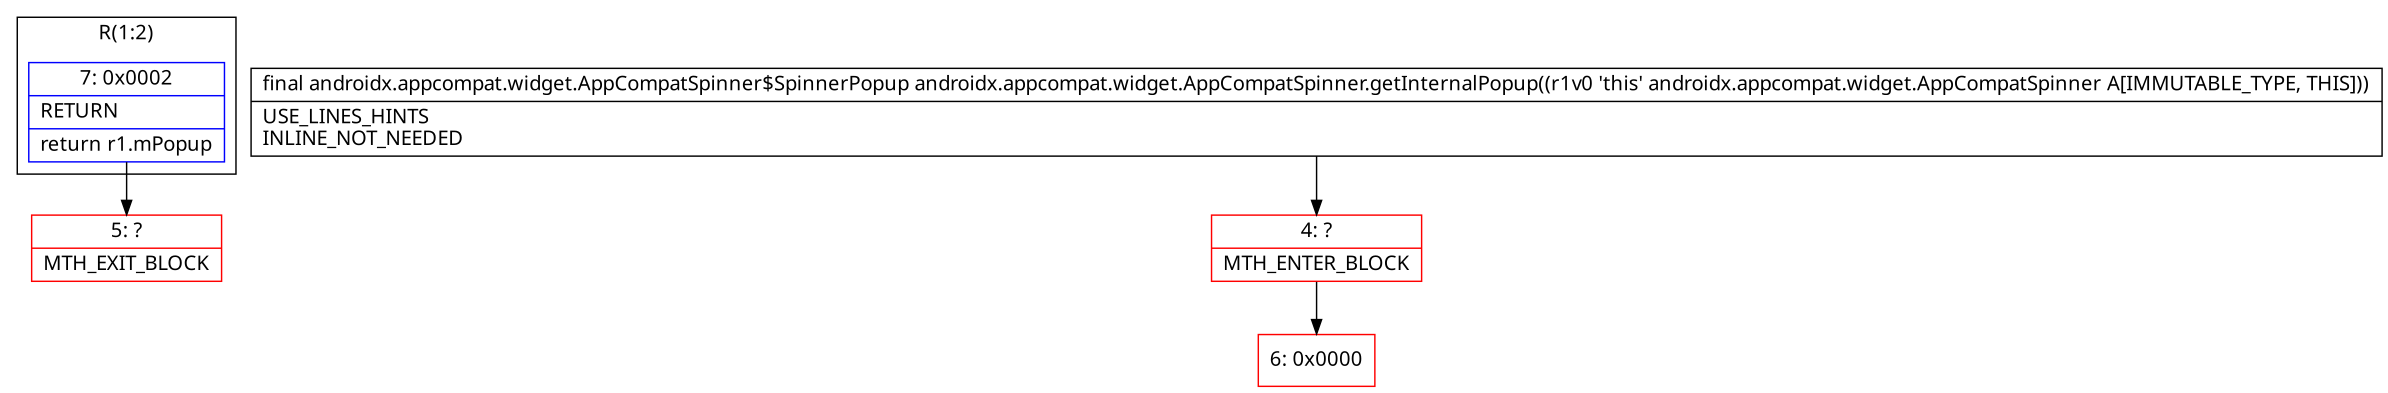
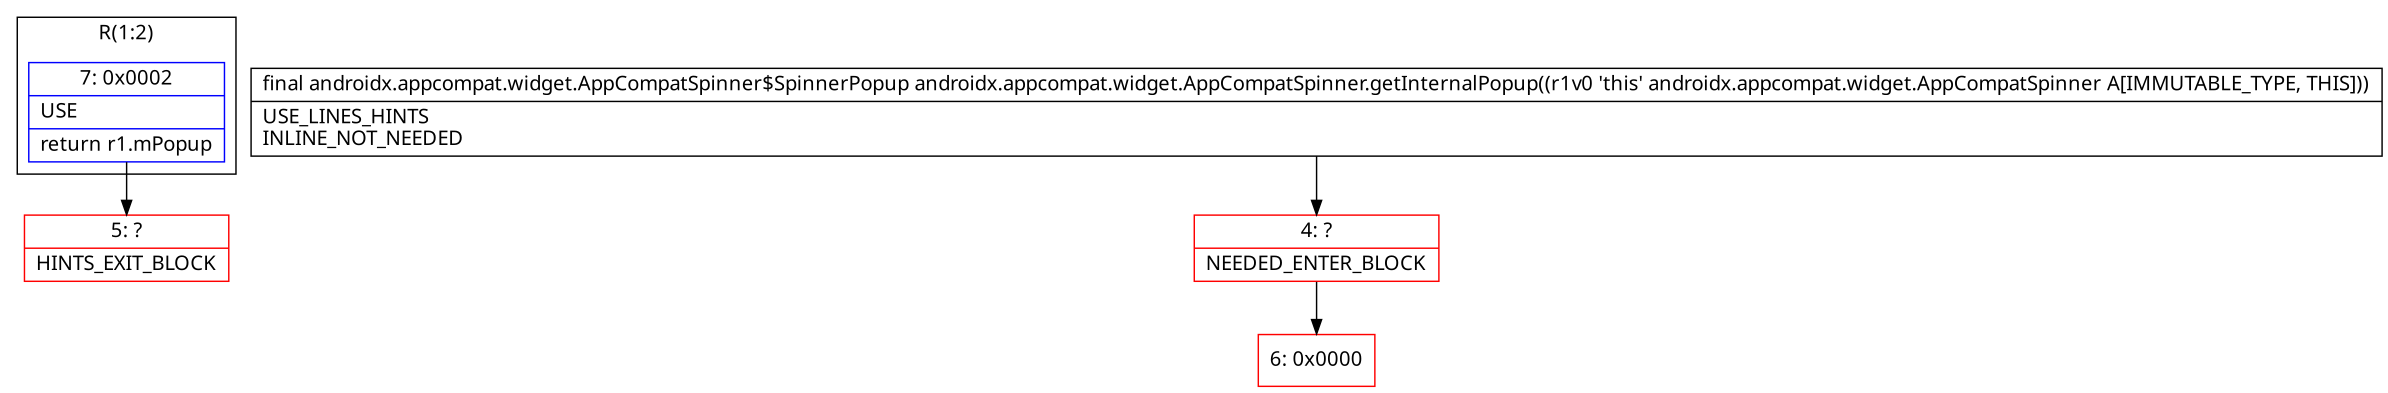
(80, 112) -> (59, 112)
(127, 264) -> (127, 264)
(1317, 264) -> (1317, 264)
